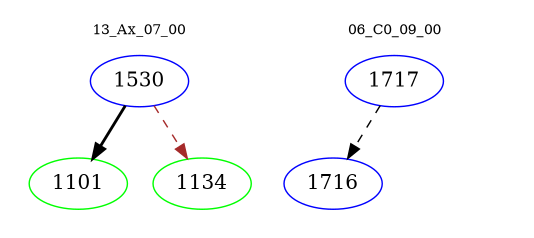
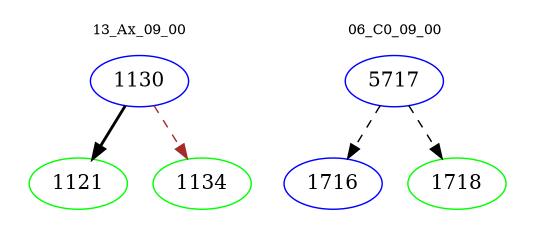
(140, 31) -> (140, 31)
(140, 81) -> (140, 81)
(394, 81) -> (394, 81)
(78, 184) -> (78, 184)
none -> (457, 184)
